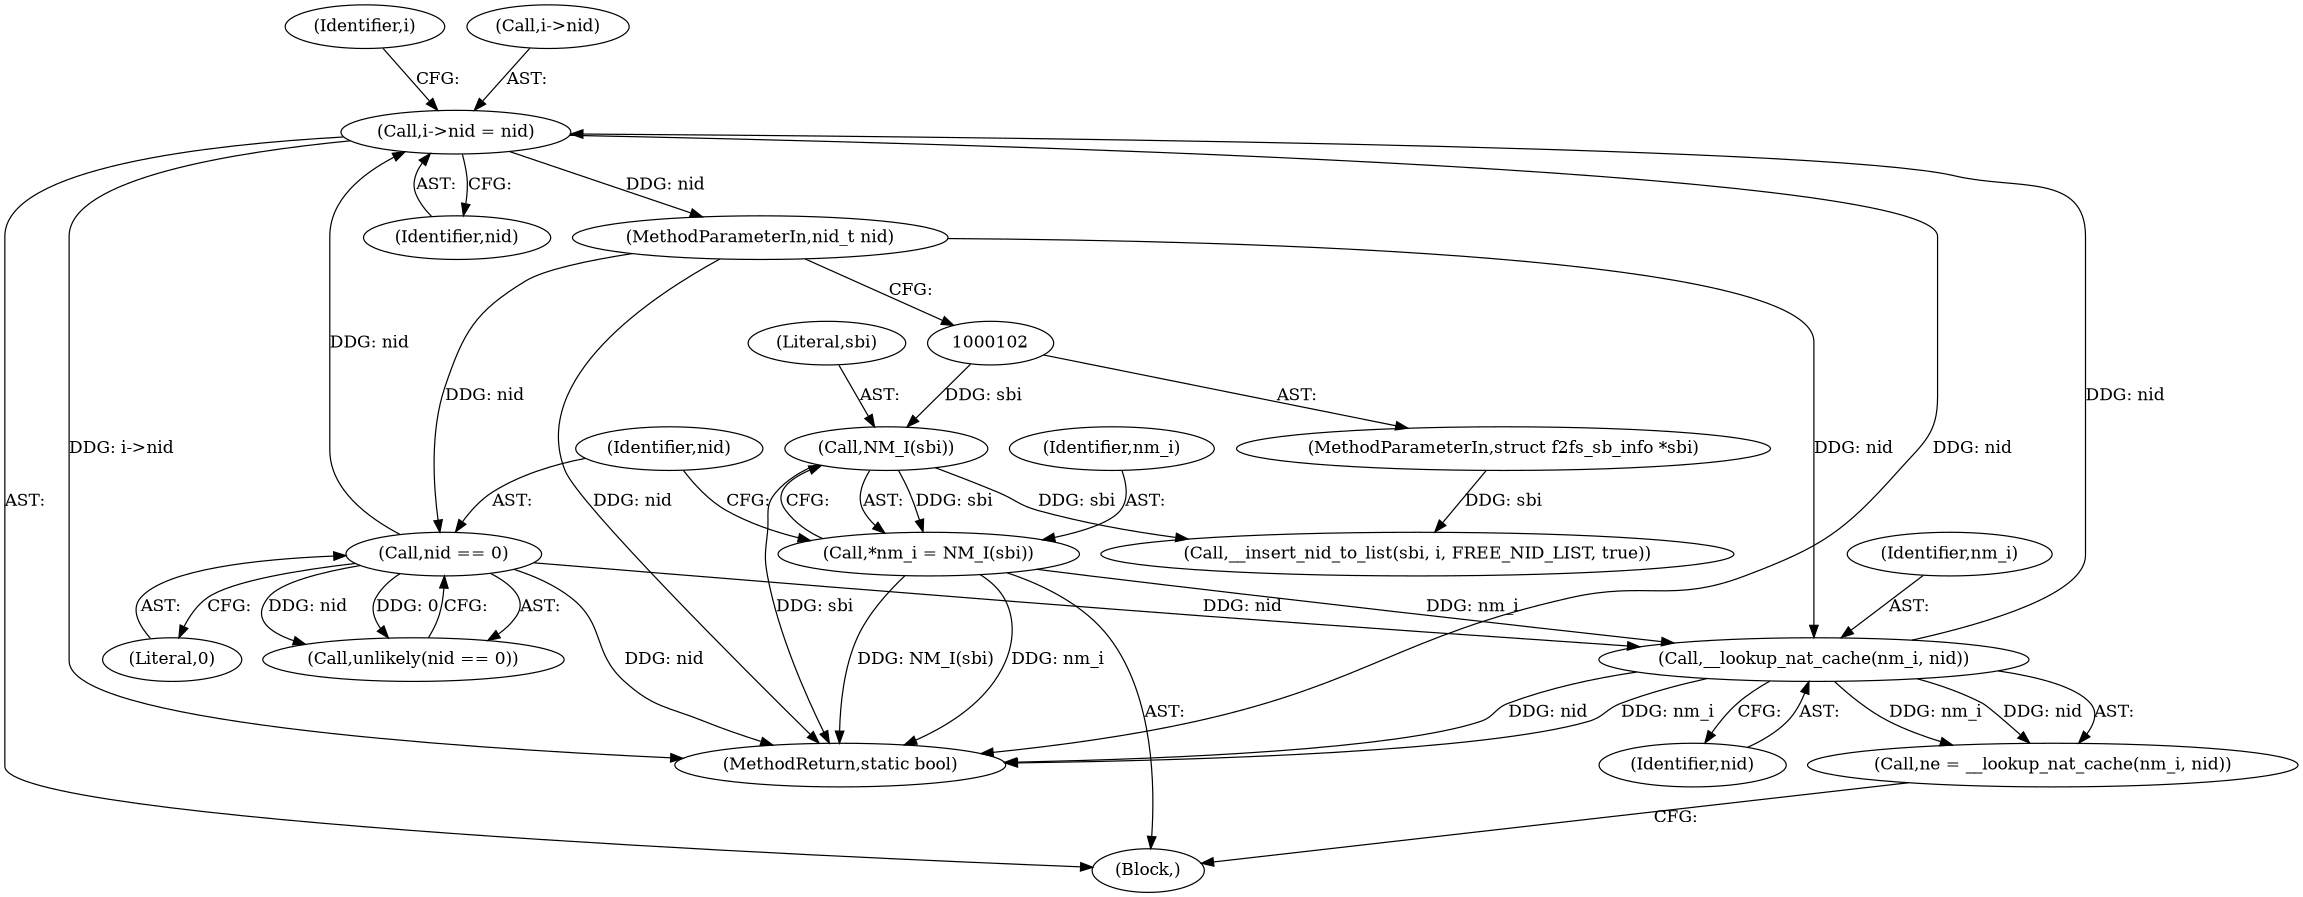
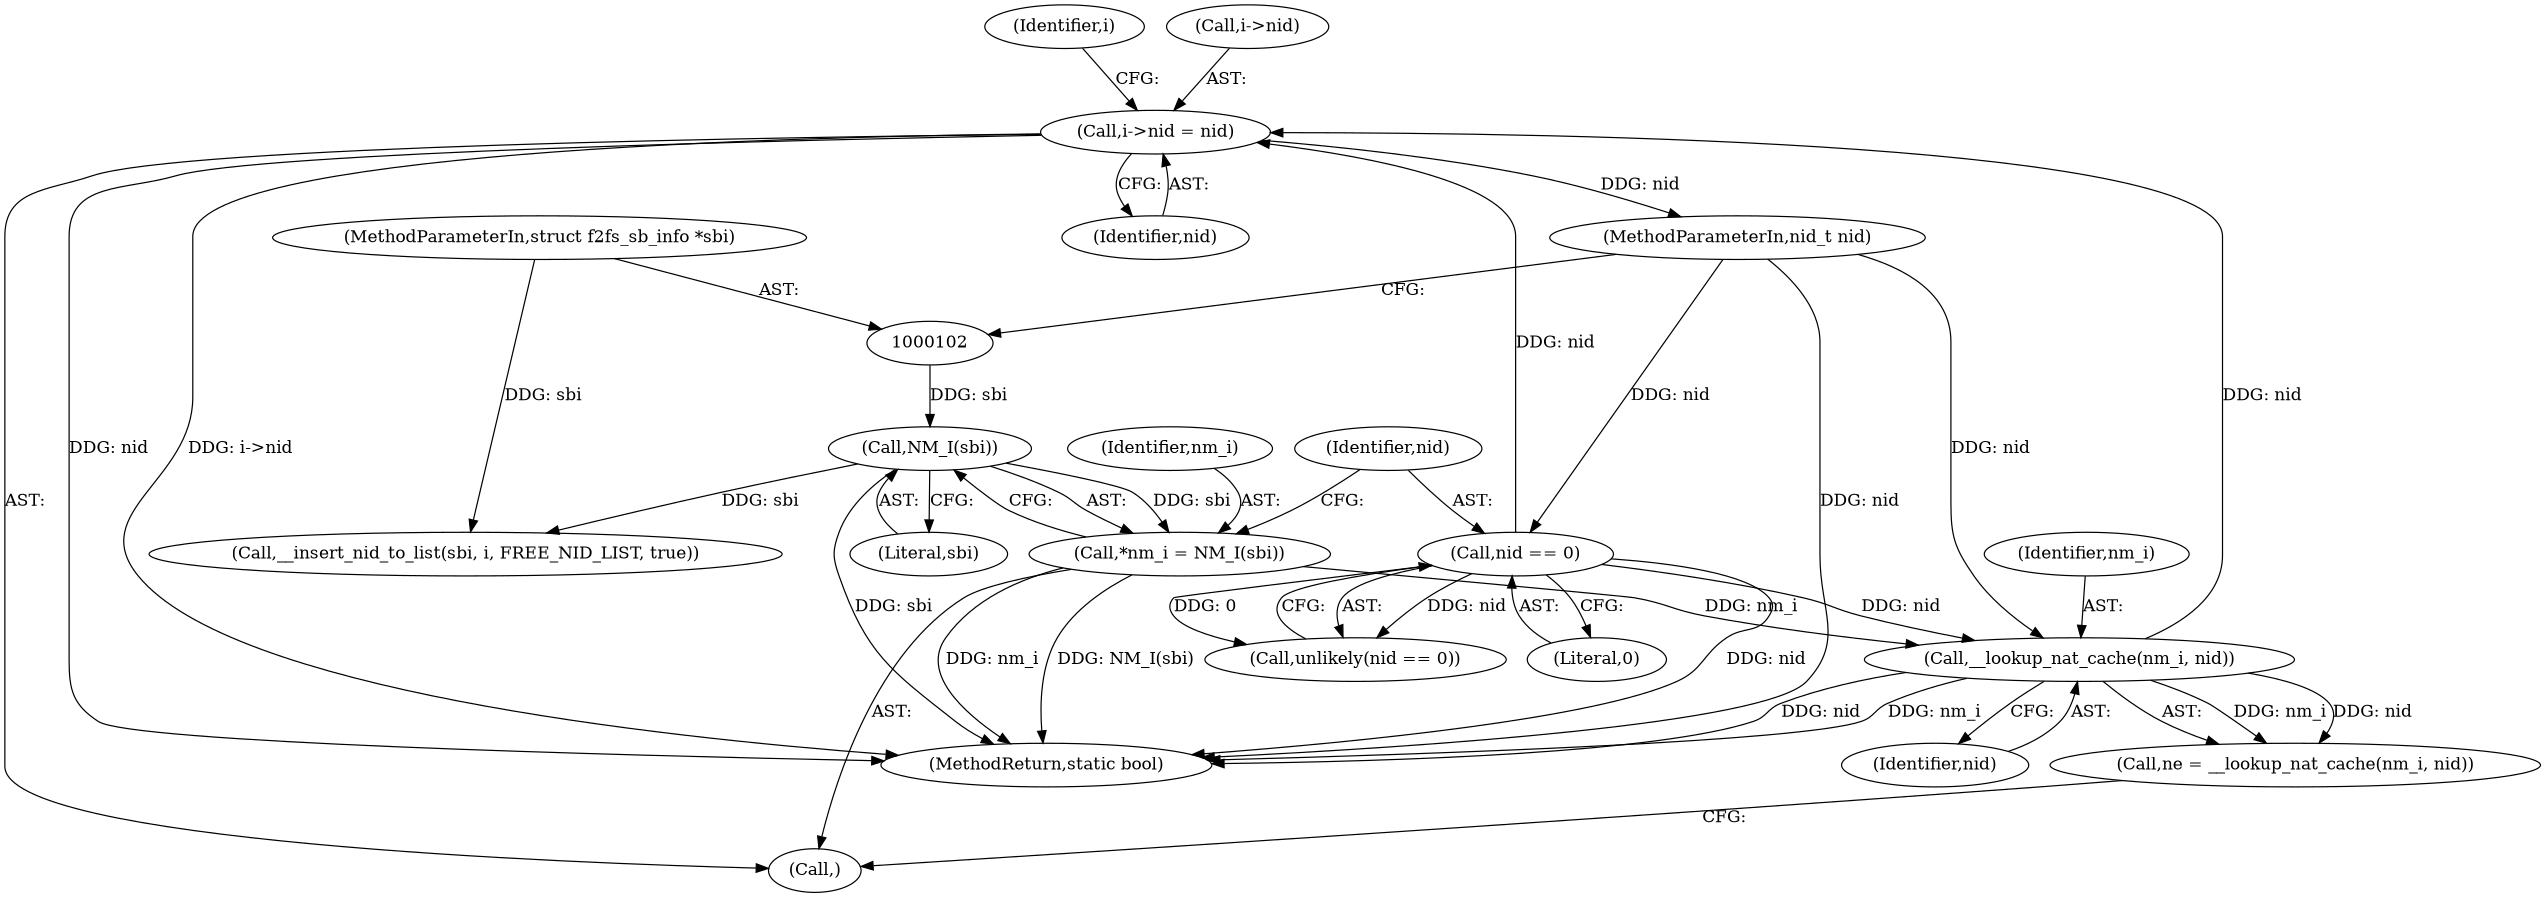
(1220, 390) -> (742, 292)
none -> (929, 495)
(1148, 871) -> (815, 871)
